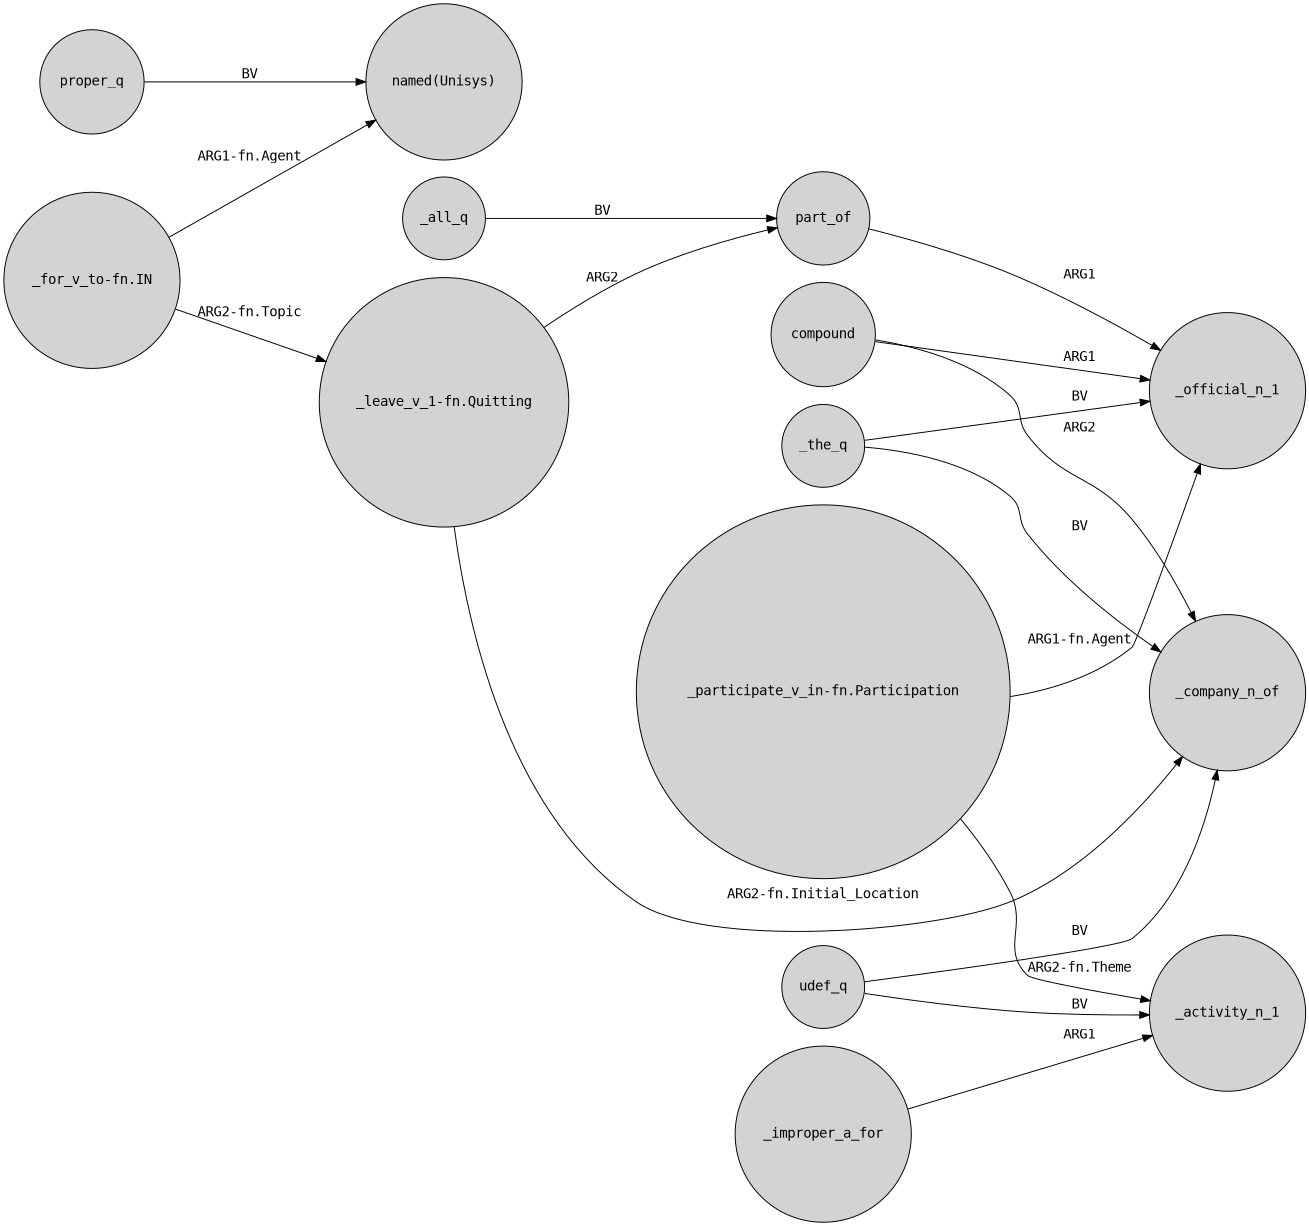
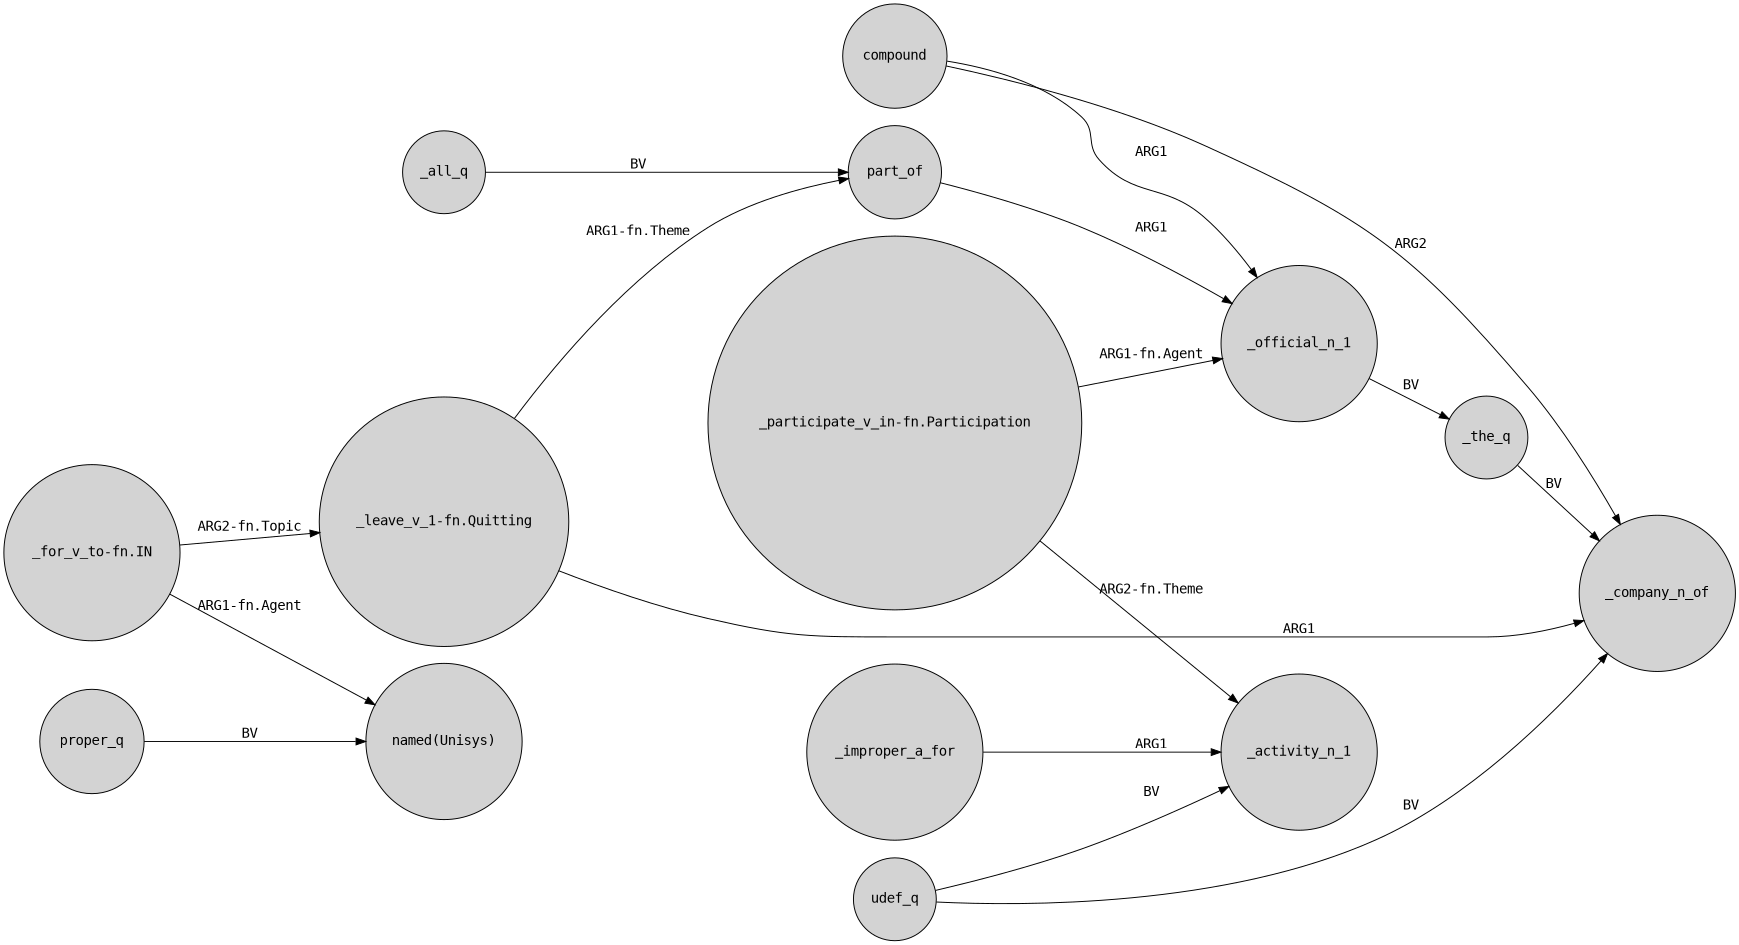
(602, 278) -> (638, 232)
(1002, 421) -> (1405, 397)
(823, 895) -> (1299, 630)
